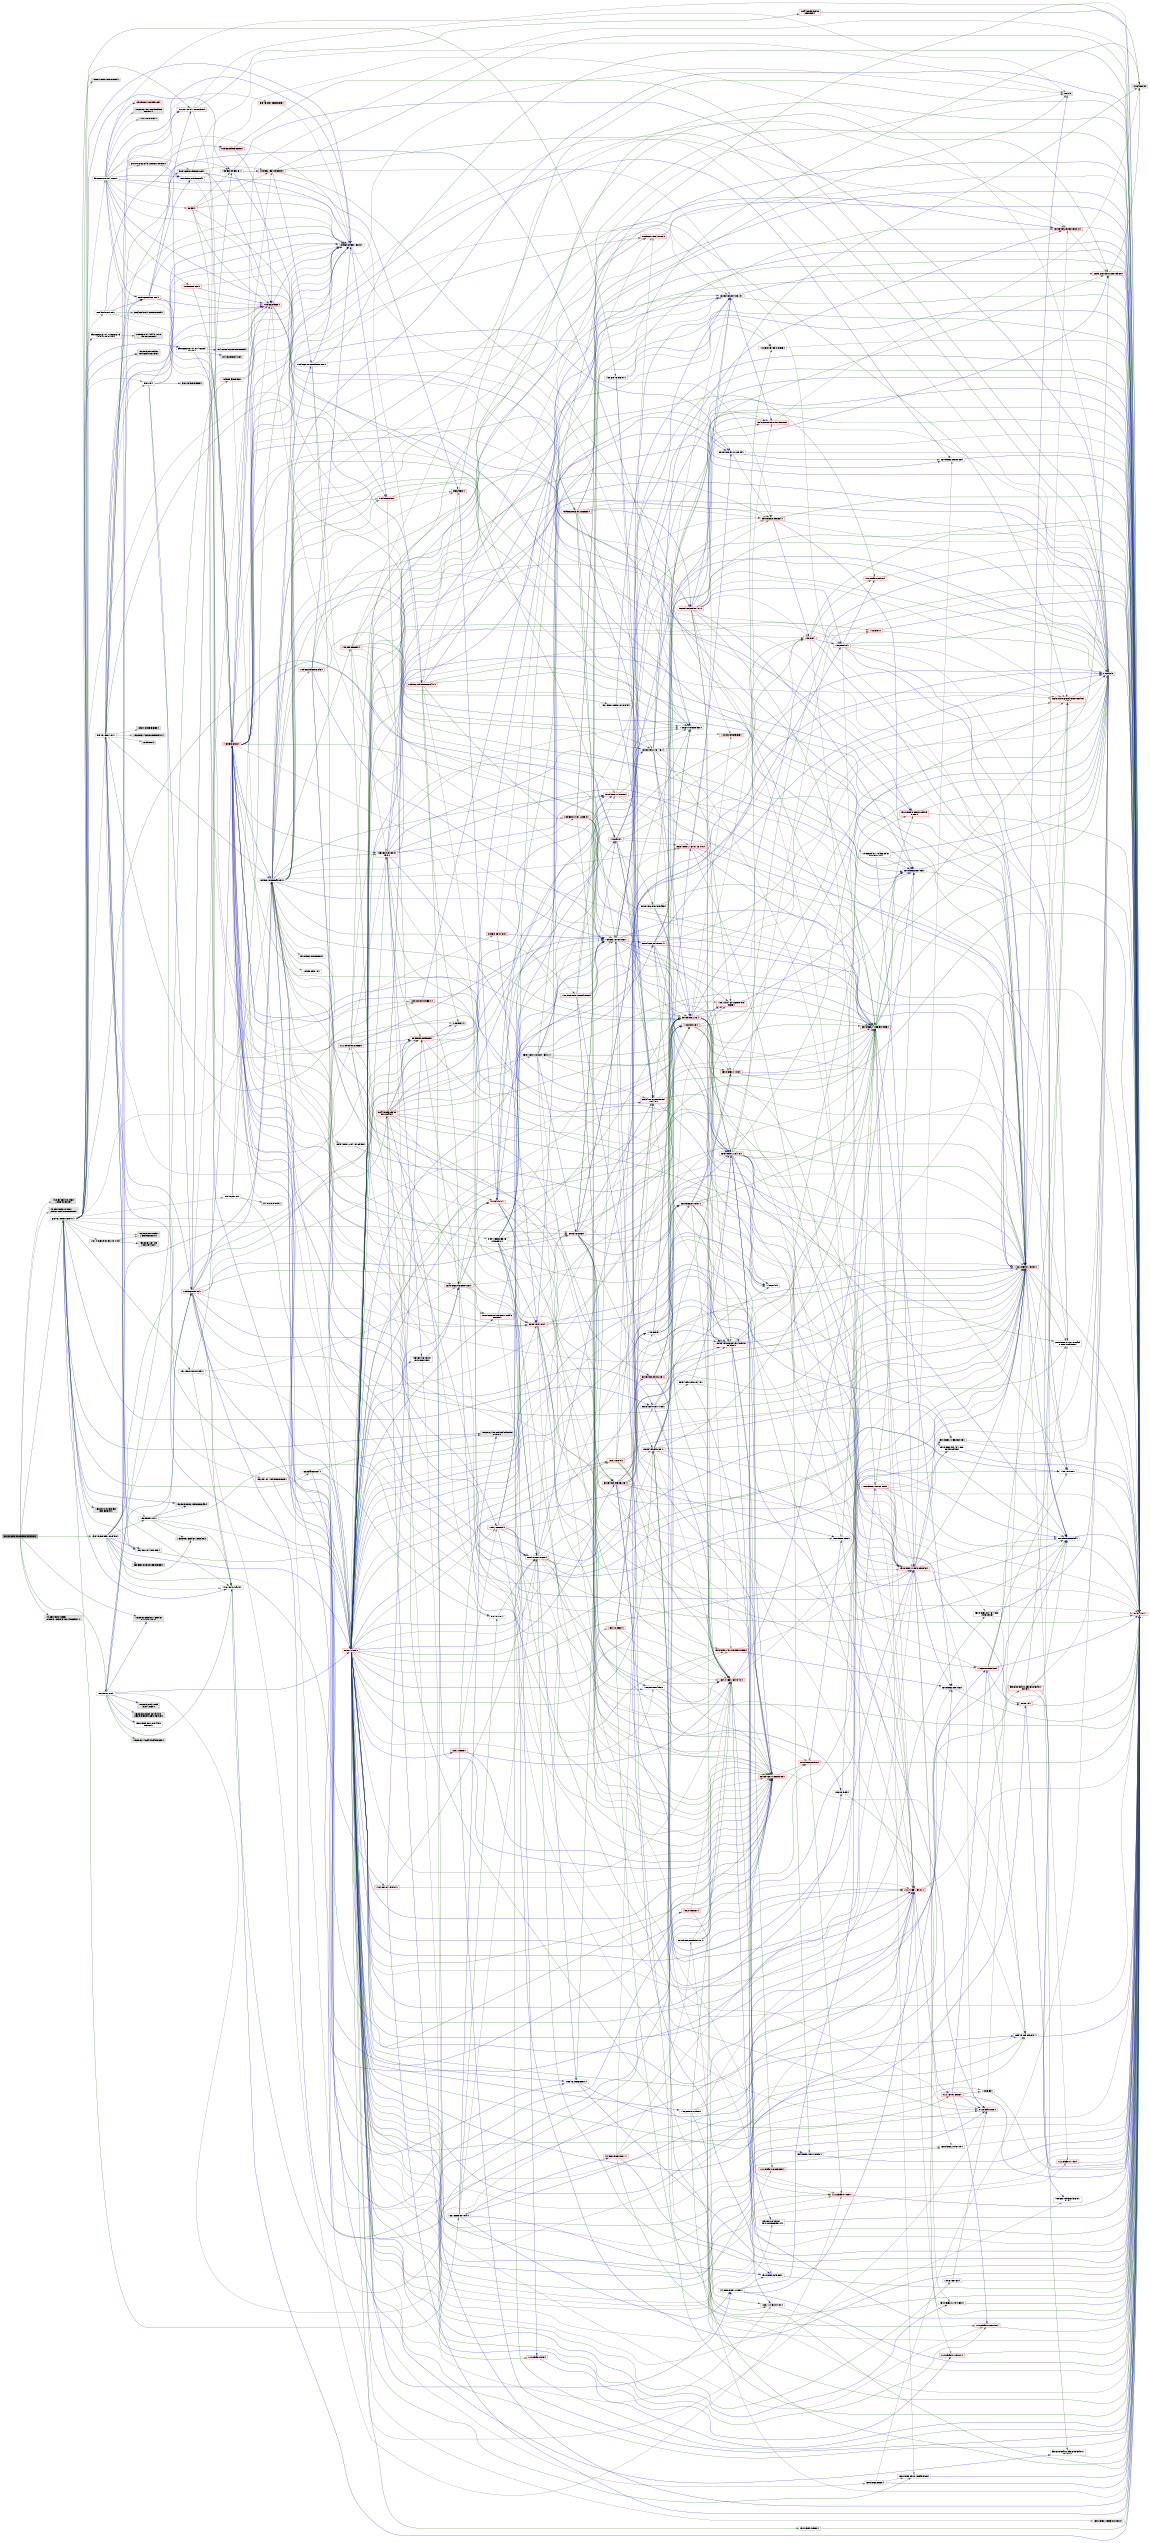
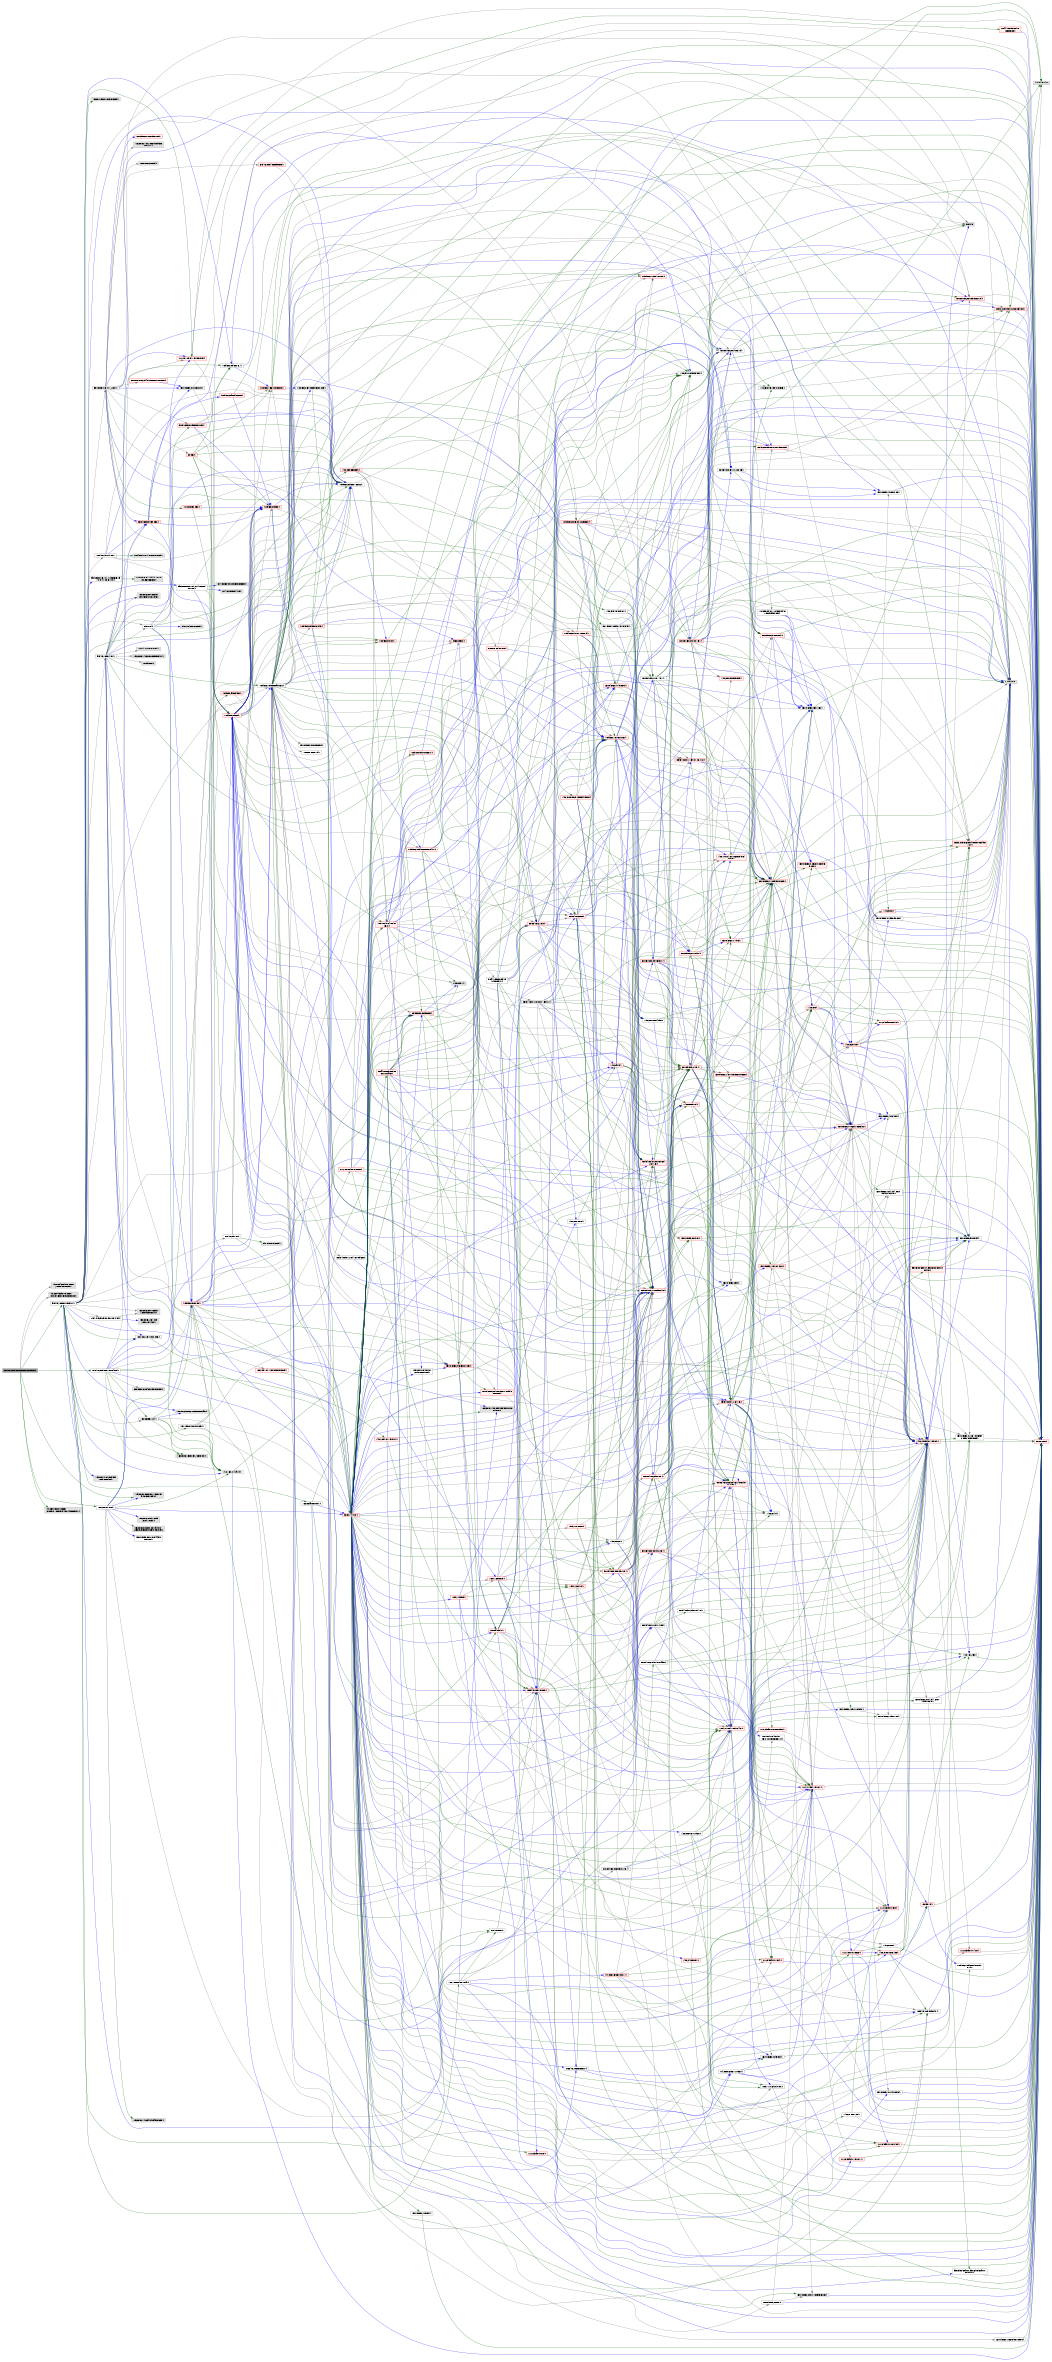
(845, 411) -> (775, 453)
(752, 1549) -> (754, 1376)
